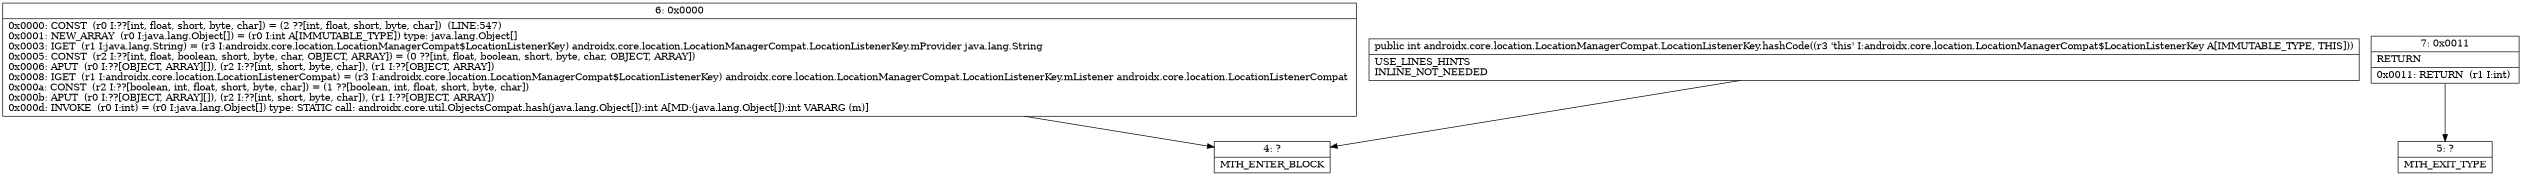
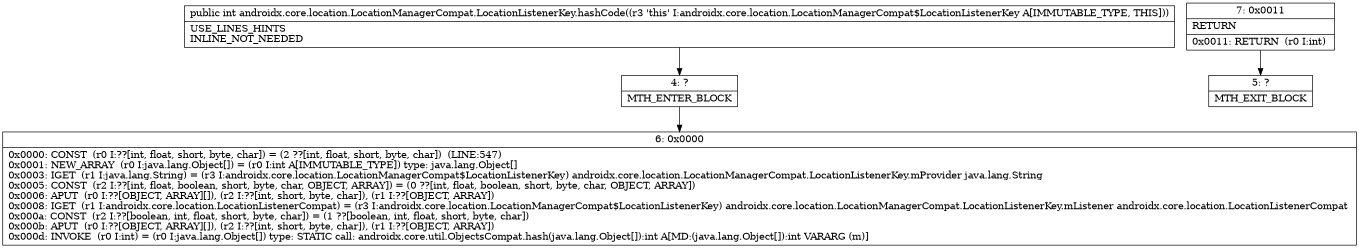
(2445, 75) -> (1261, 42)
(1116, 131) -> (680, 116)
(2445, 165) -> (1261, 99)
